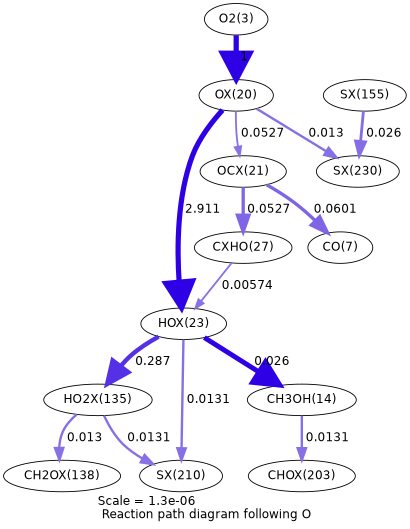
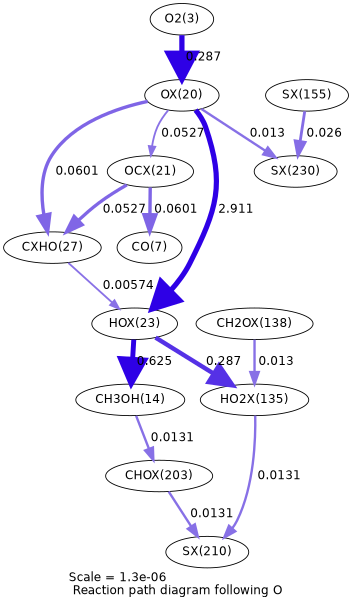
(242, 57) -> (202, 57)
none -> (69, 136)
(270, 362) -> (153, 362)
(182, 394) -> (180, 509)
(64, 429) -> (255, 356)
